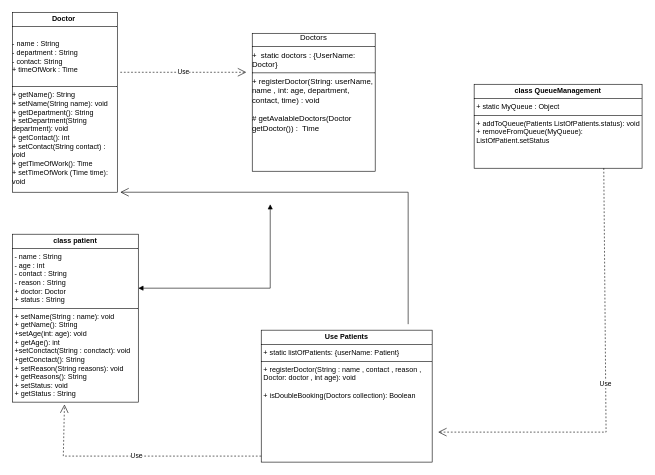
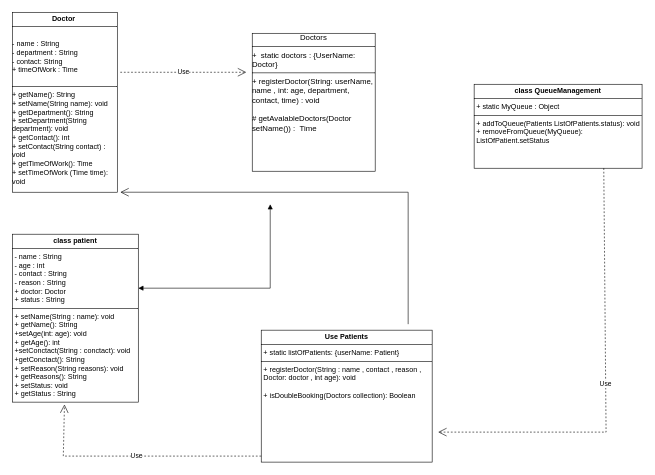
(314, 68) -> (314, 68)
